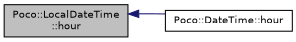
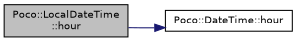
(152, 14) -> (141, 28)
